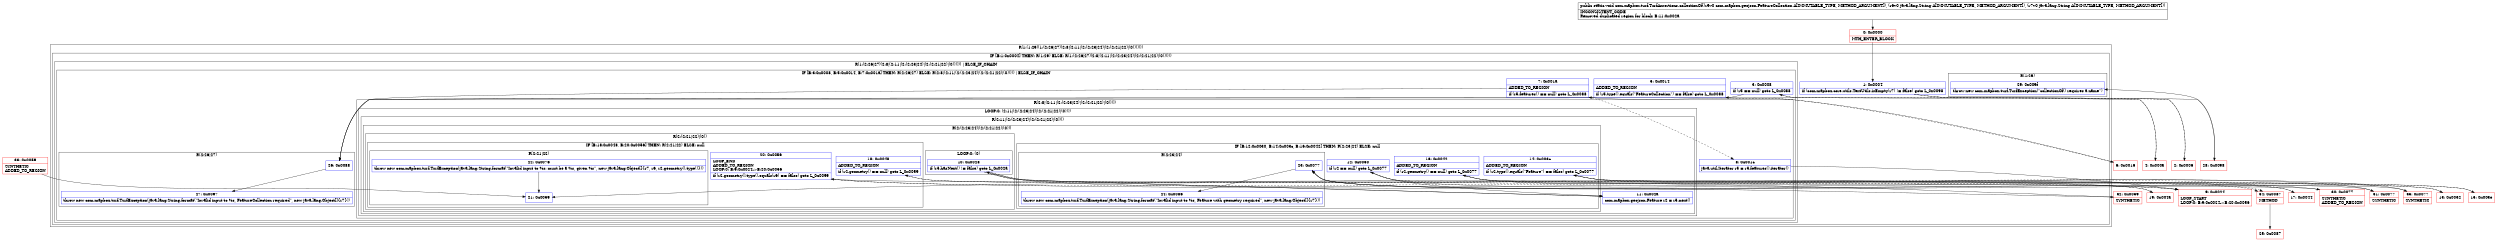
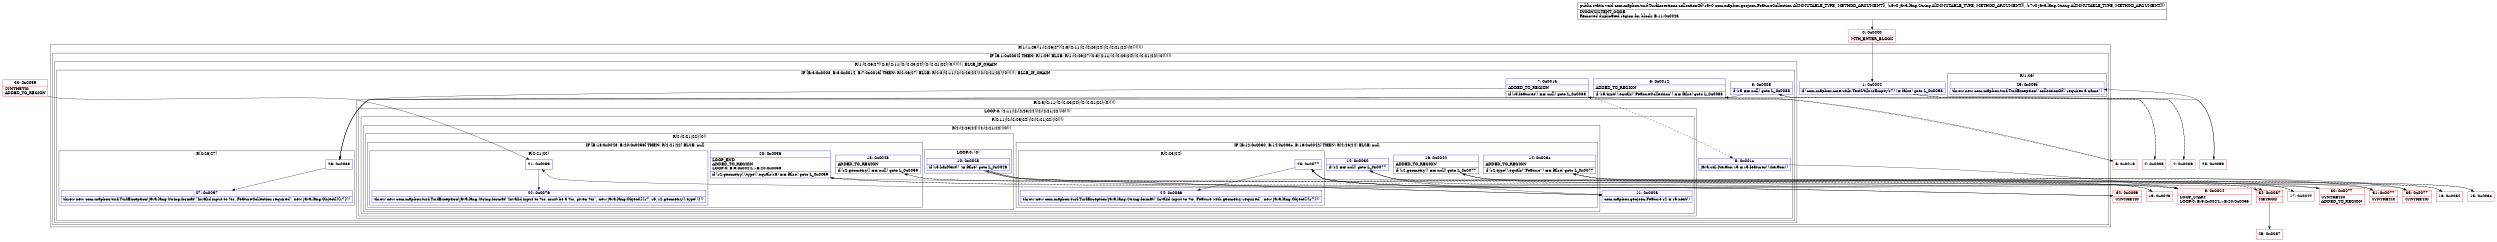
(539, 181) -> (539, 178)
